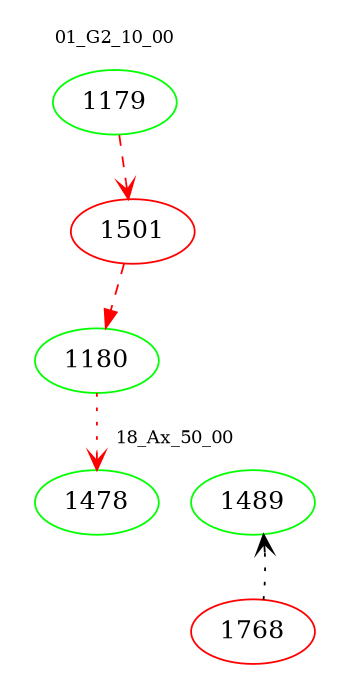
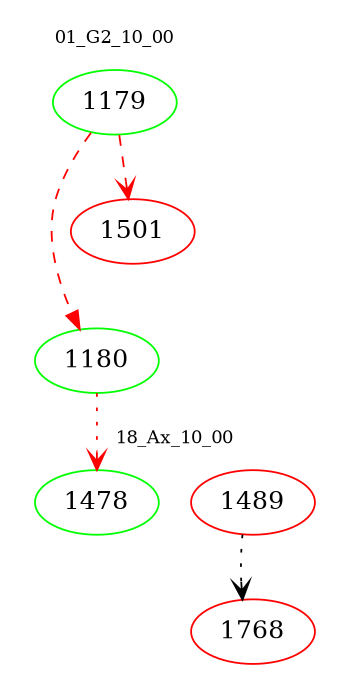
(117, 287) -> (52, 220)
(175, 439) -> (175, 439)
(253, 502) -> (253, 502)
(265, 576) -> (241, 558)
